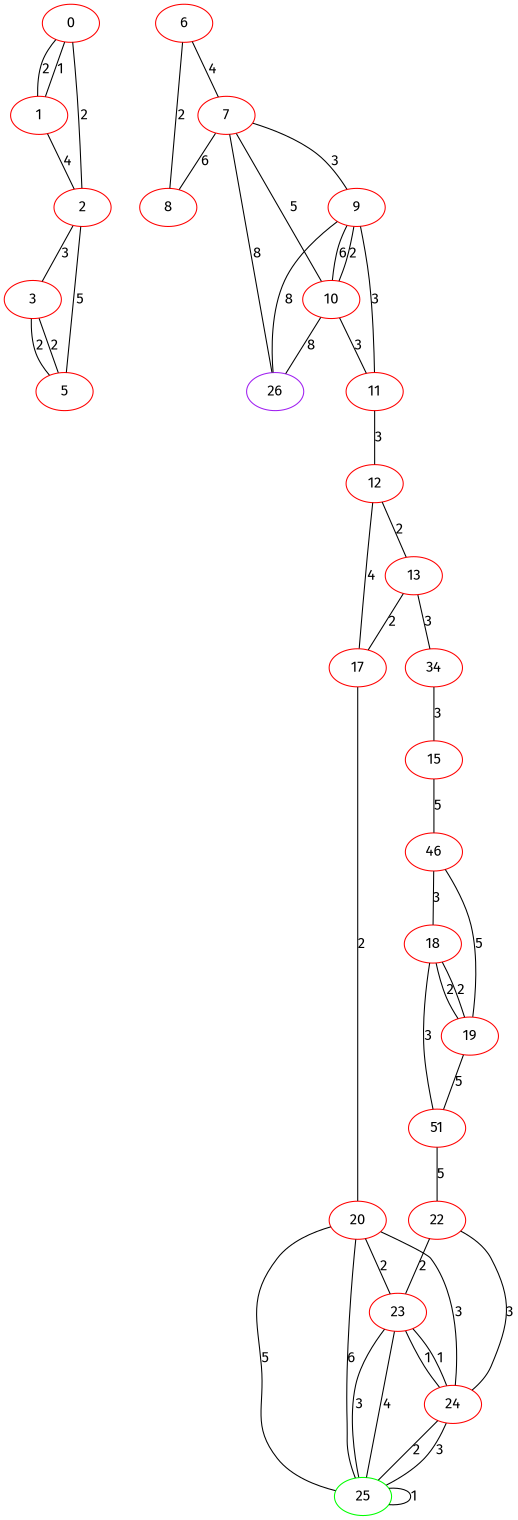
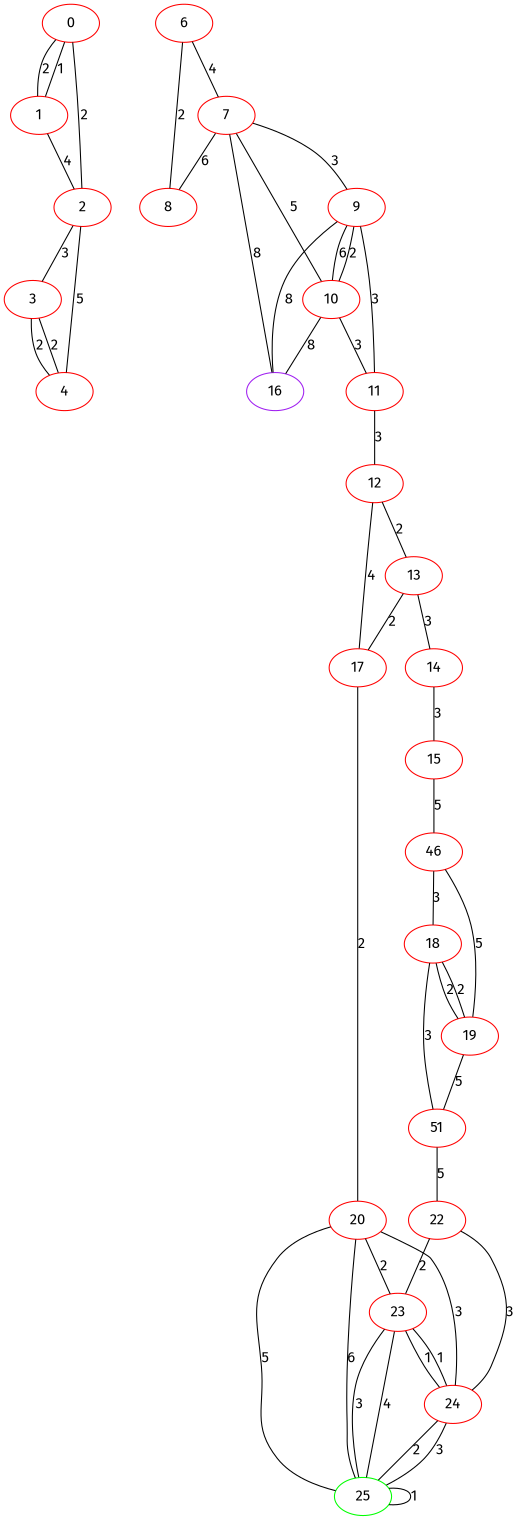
(65, 392) -> (65, 392)
(275, 392) -> (275, 392)
(434, 668) -> (434, 668)
